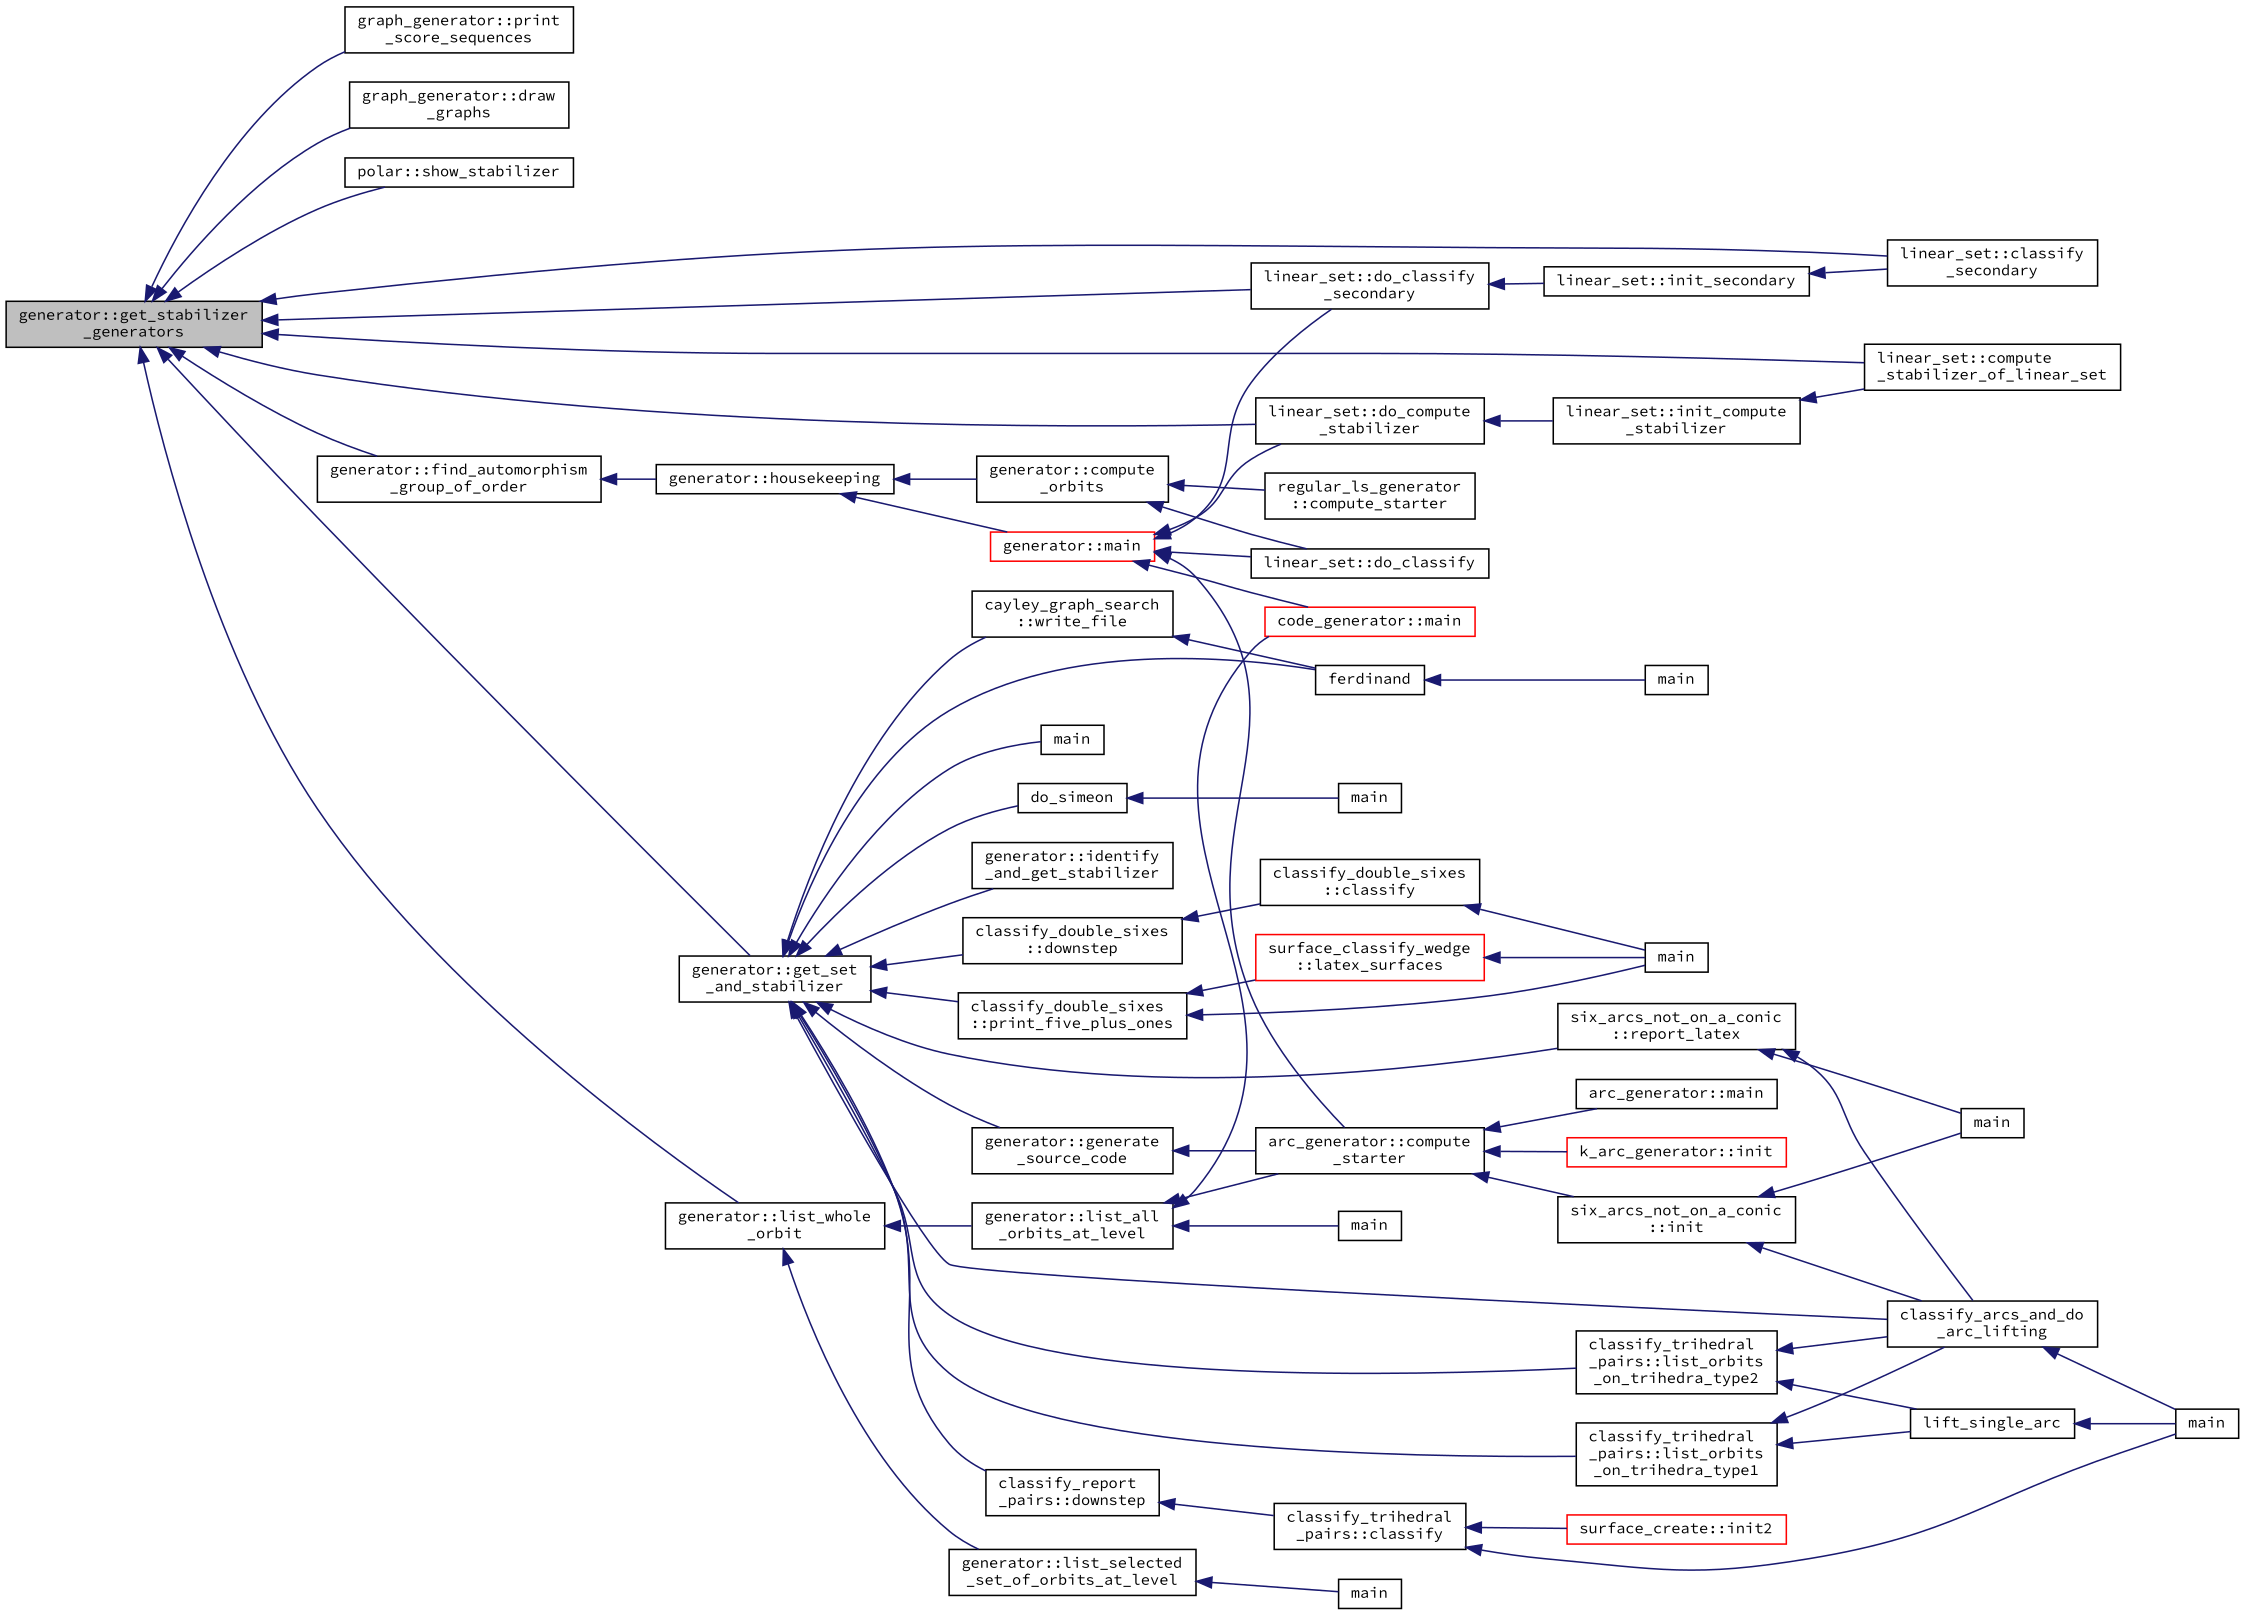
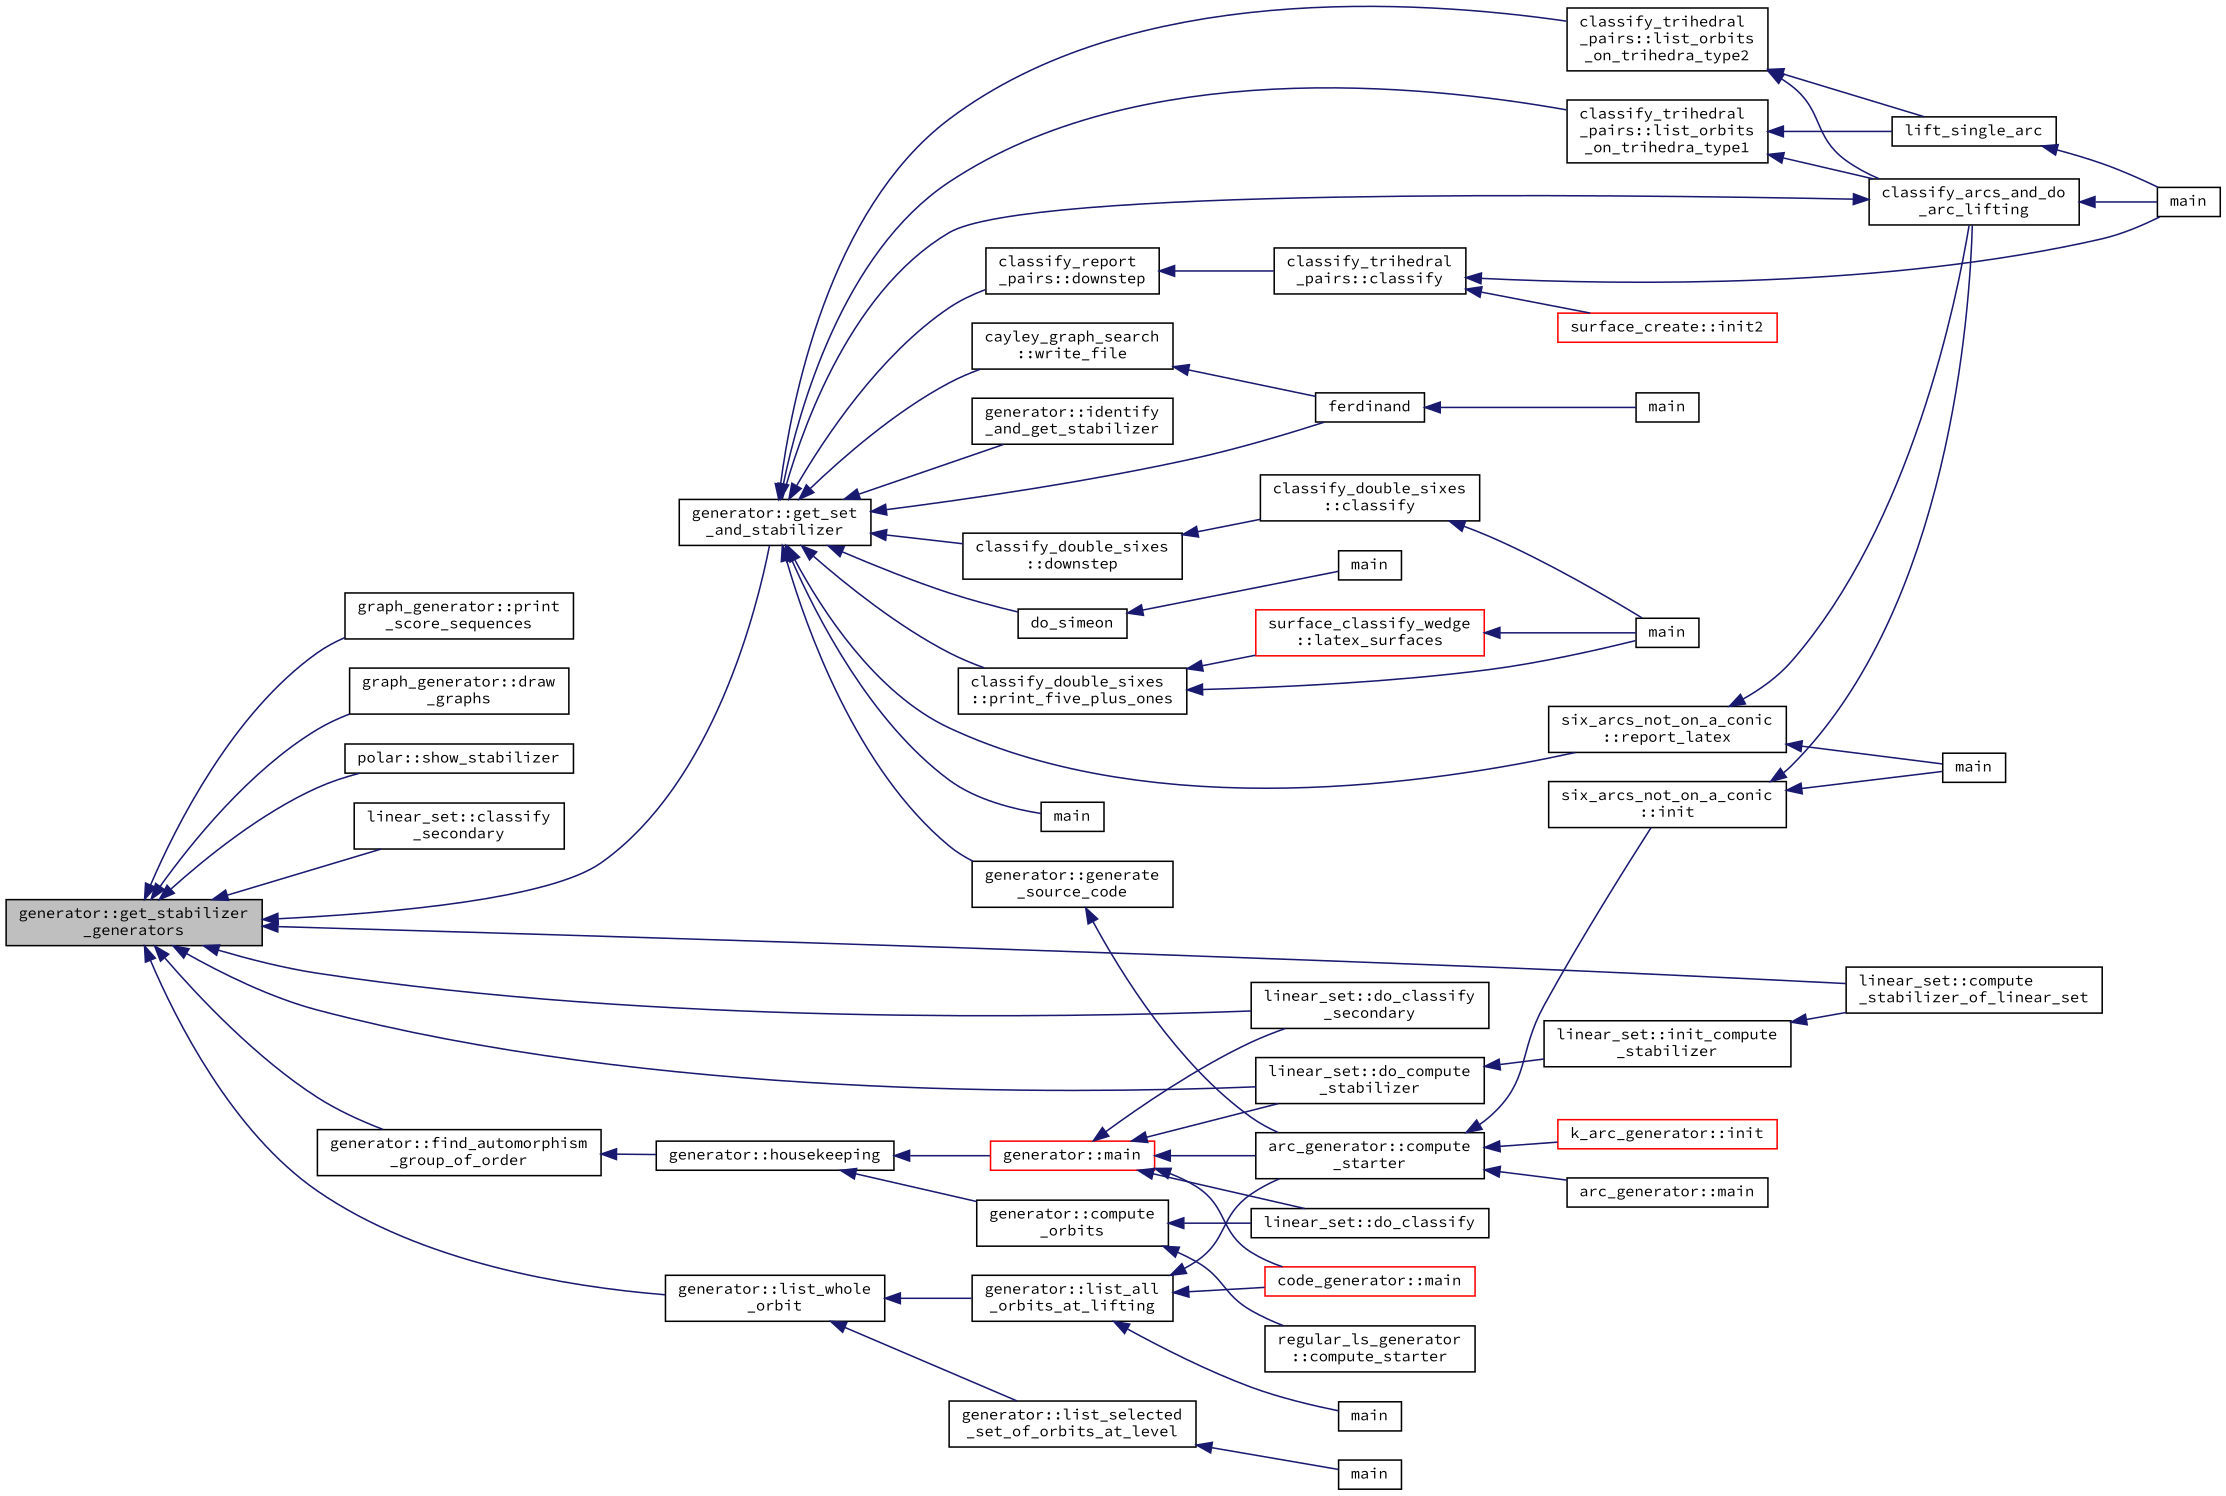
(1677, 281) -> none
(1073, 1226) -> (1073, 1298)
(1272, 1289) -> (1239, 200)
